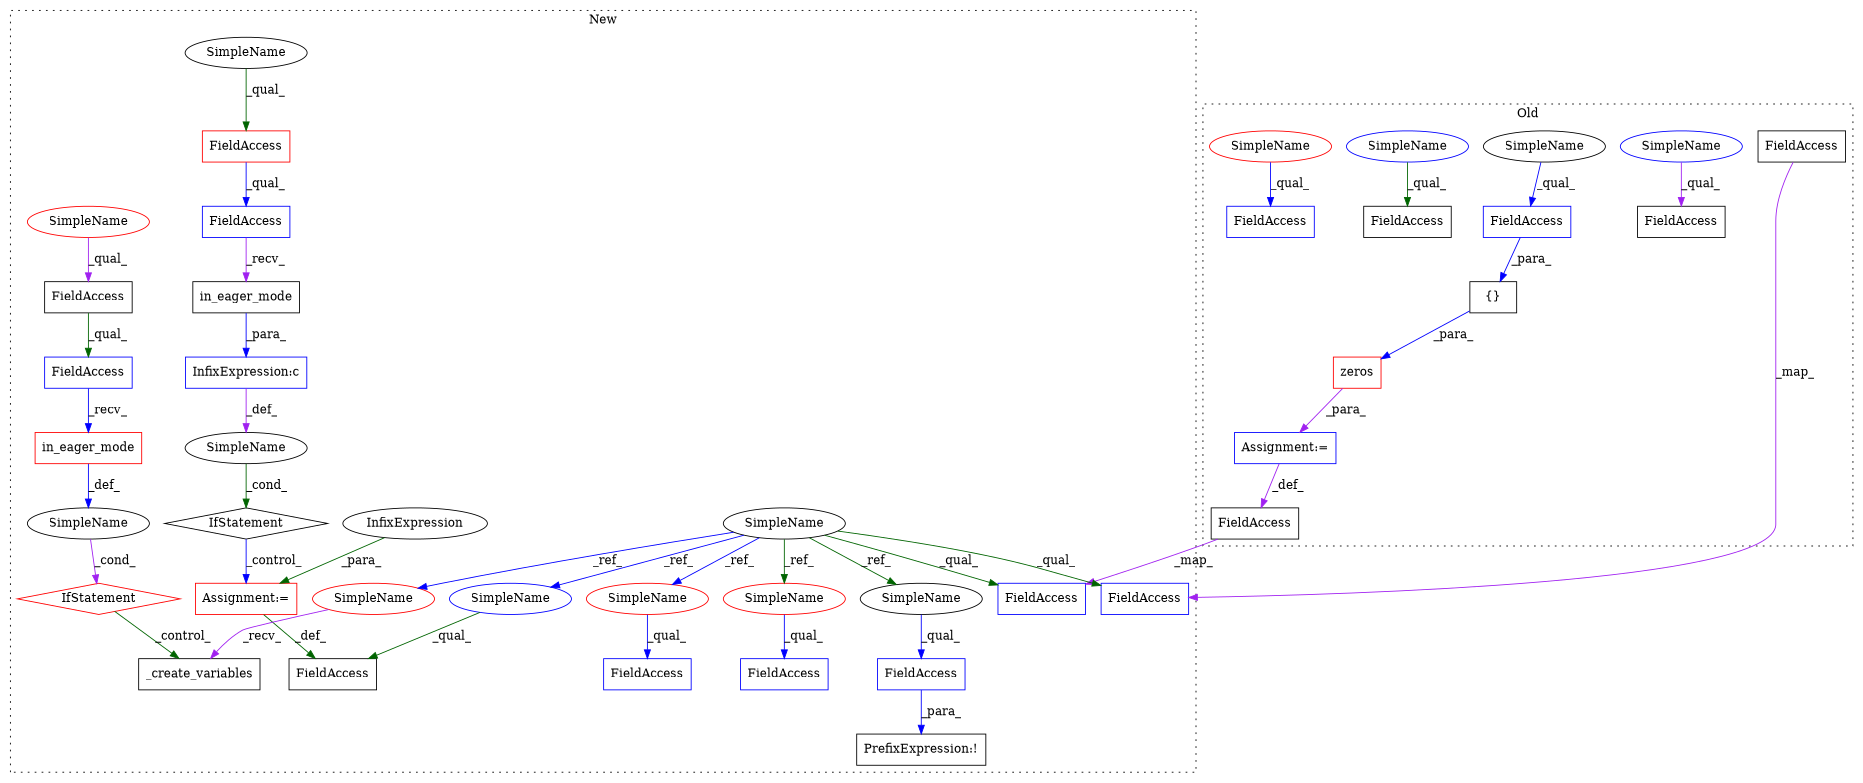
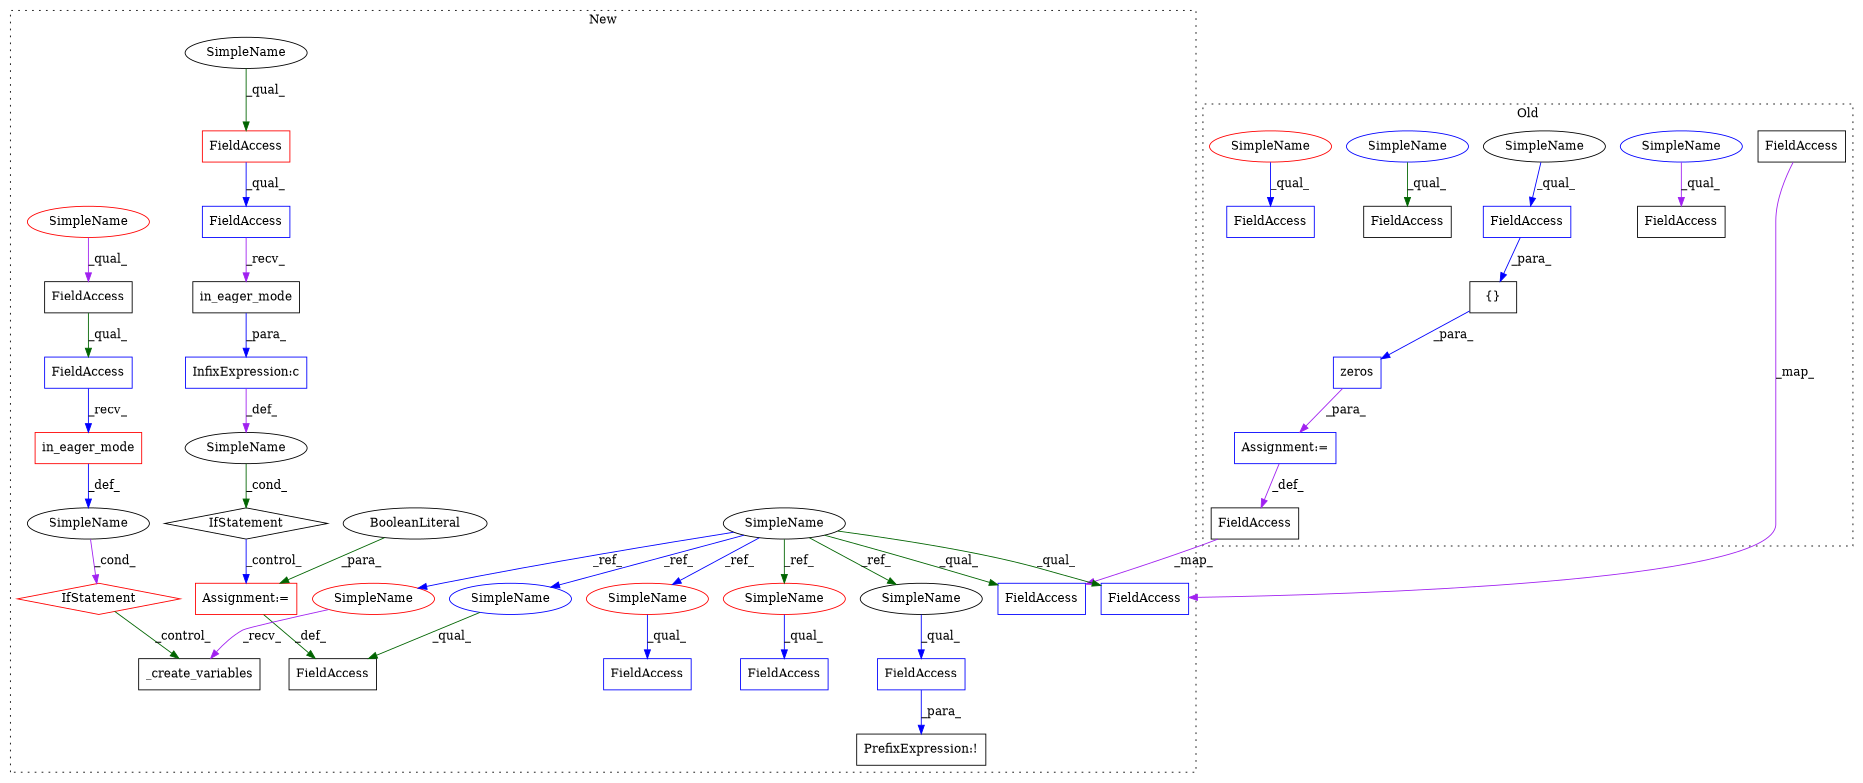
(1357, 373) -> (1357, 373)
(415, 523) -> (415, 523)
